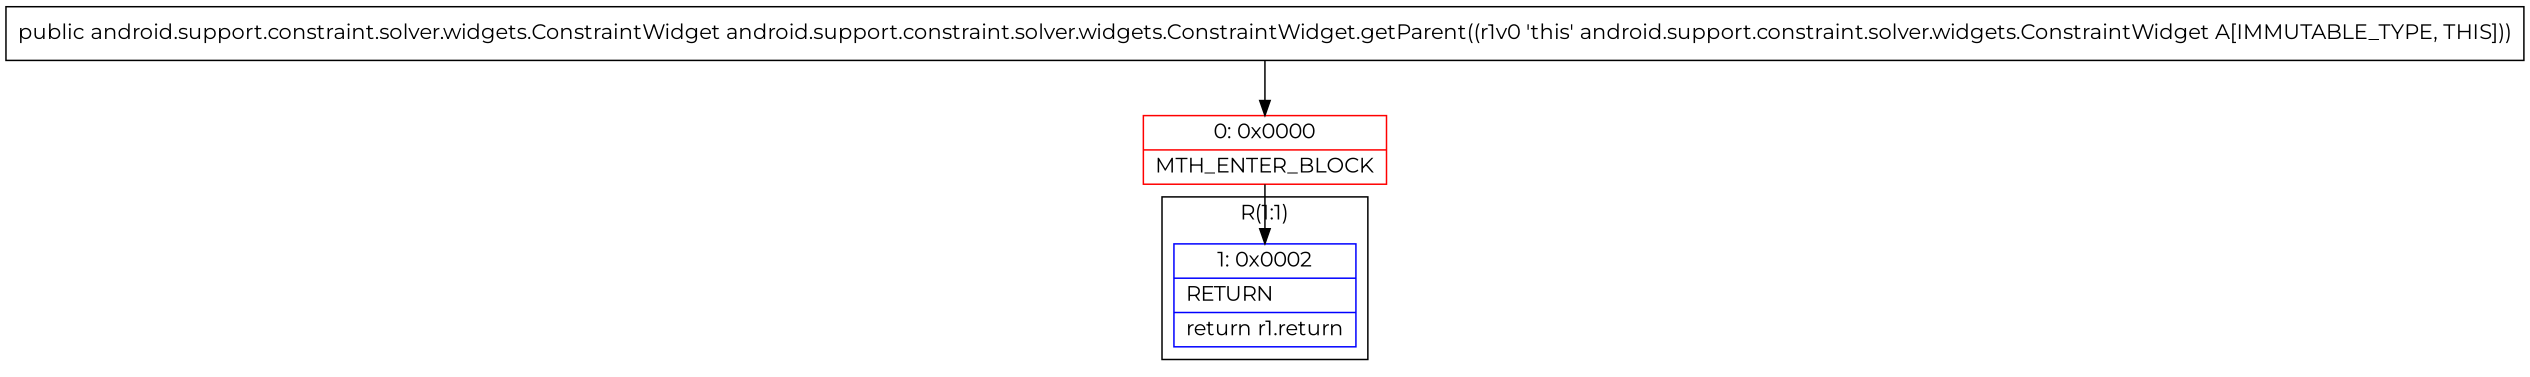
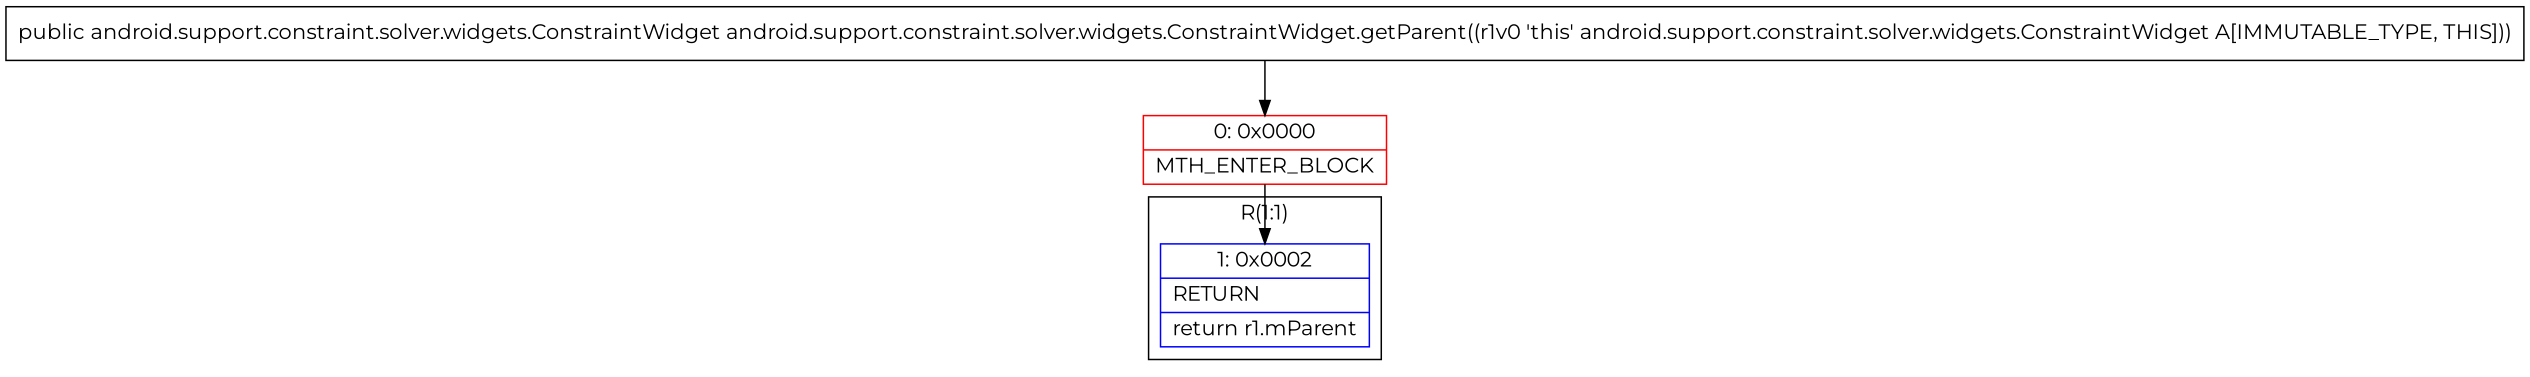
(1265, 329) -> (1265, 329)
